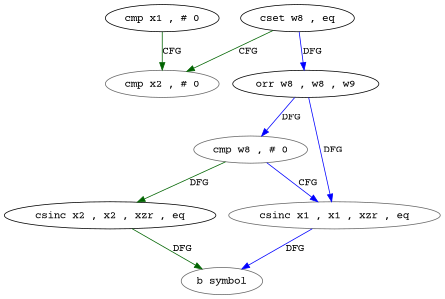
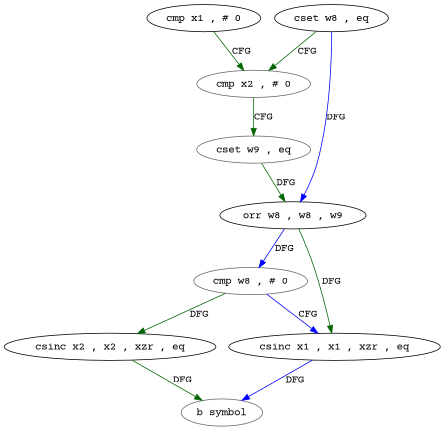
(319, 146) -> (317, 276)
none -> (254, 150)
(335, 215) -> (335, 347)
